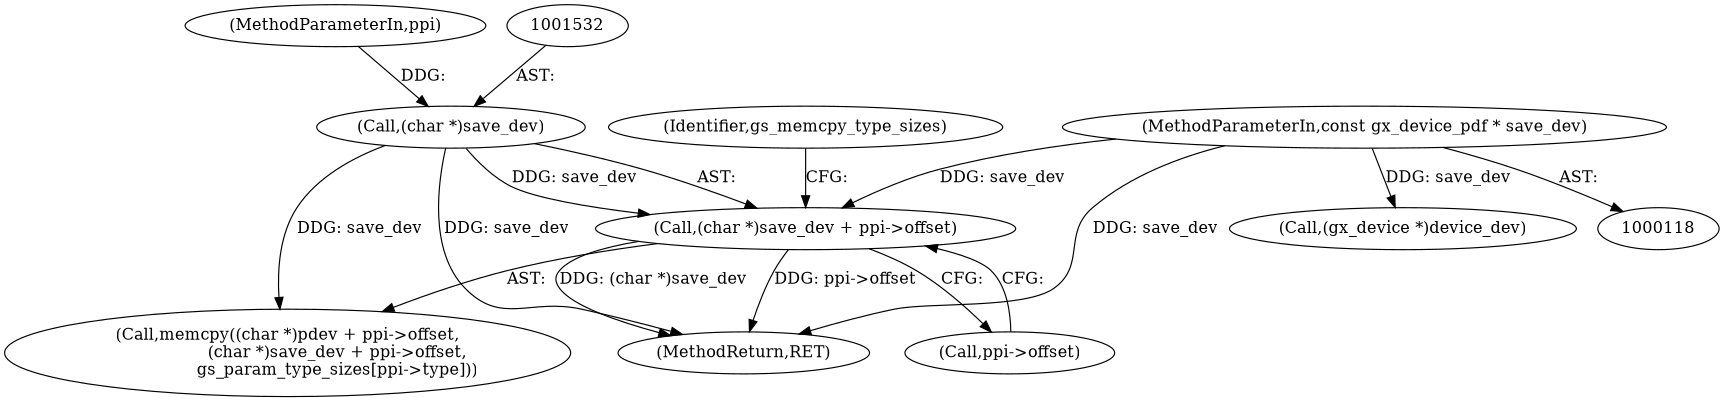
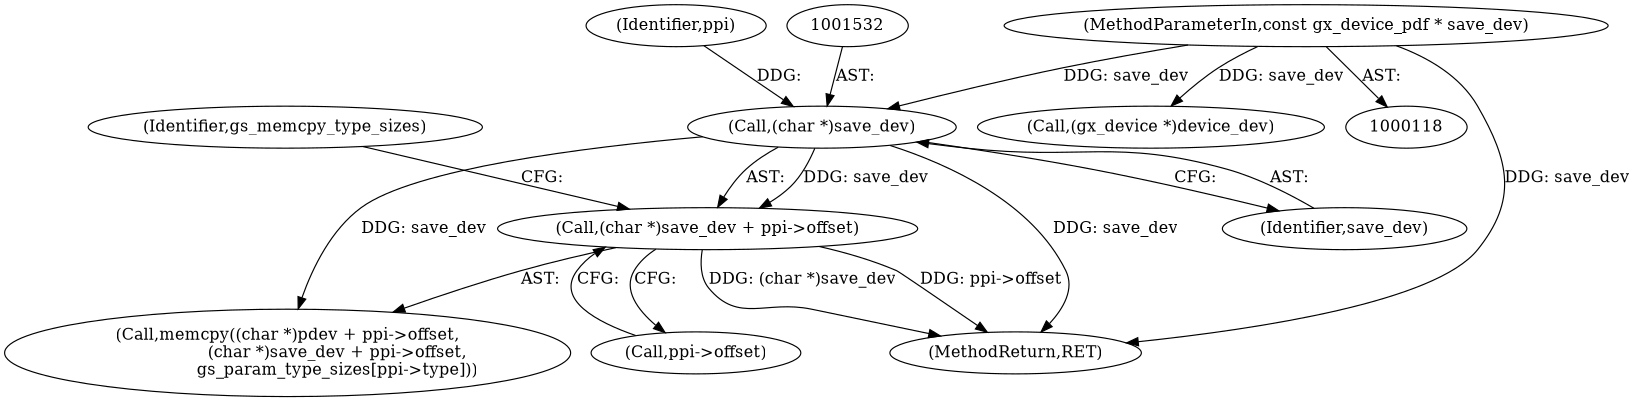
(335, 26) -> (676, 26)
(981, 160) -> (1043, 72)
none -> (1345, 229)
